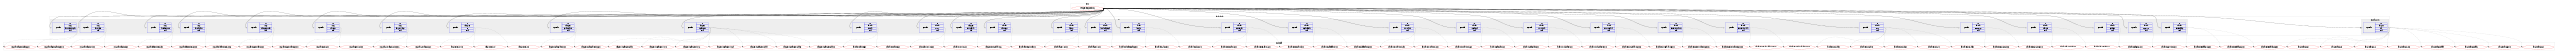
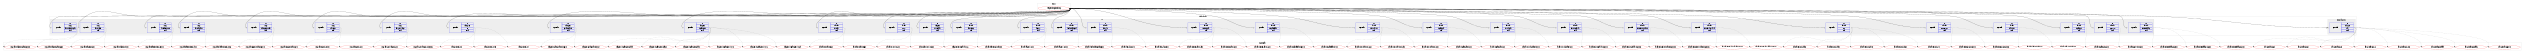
(826, 47) -> none
